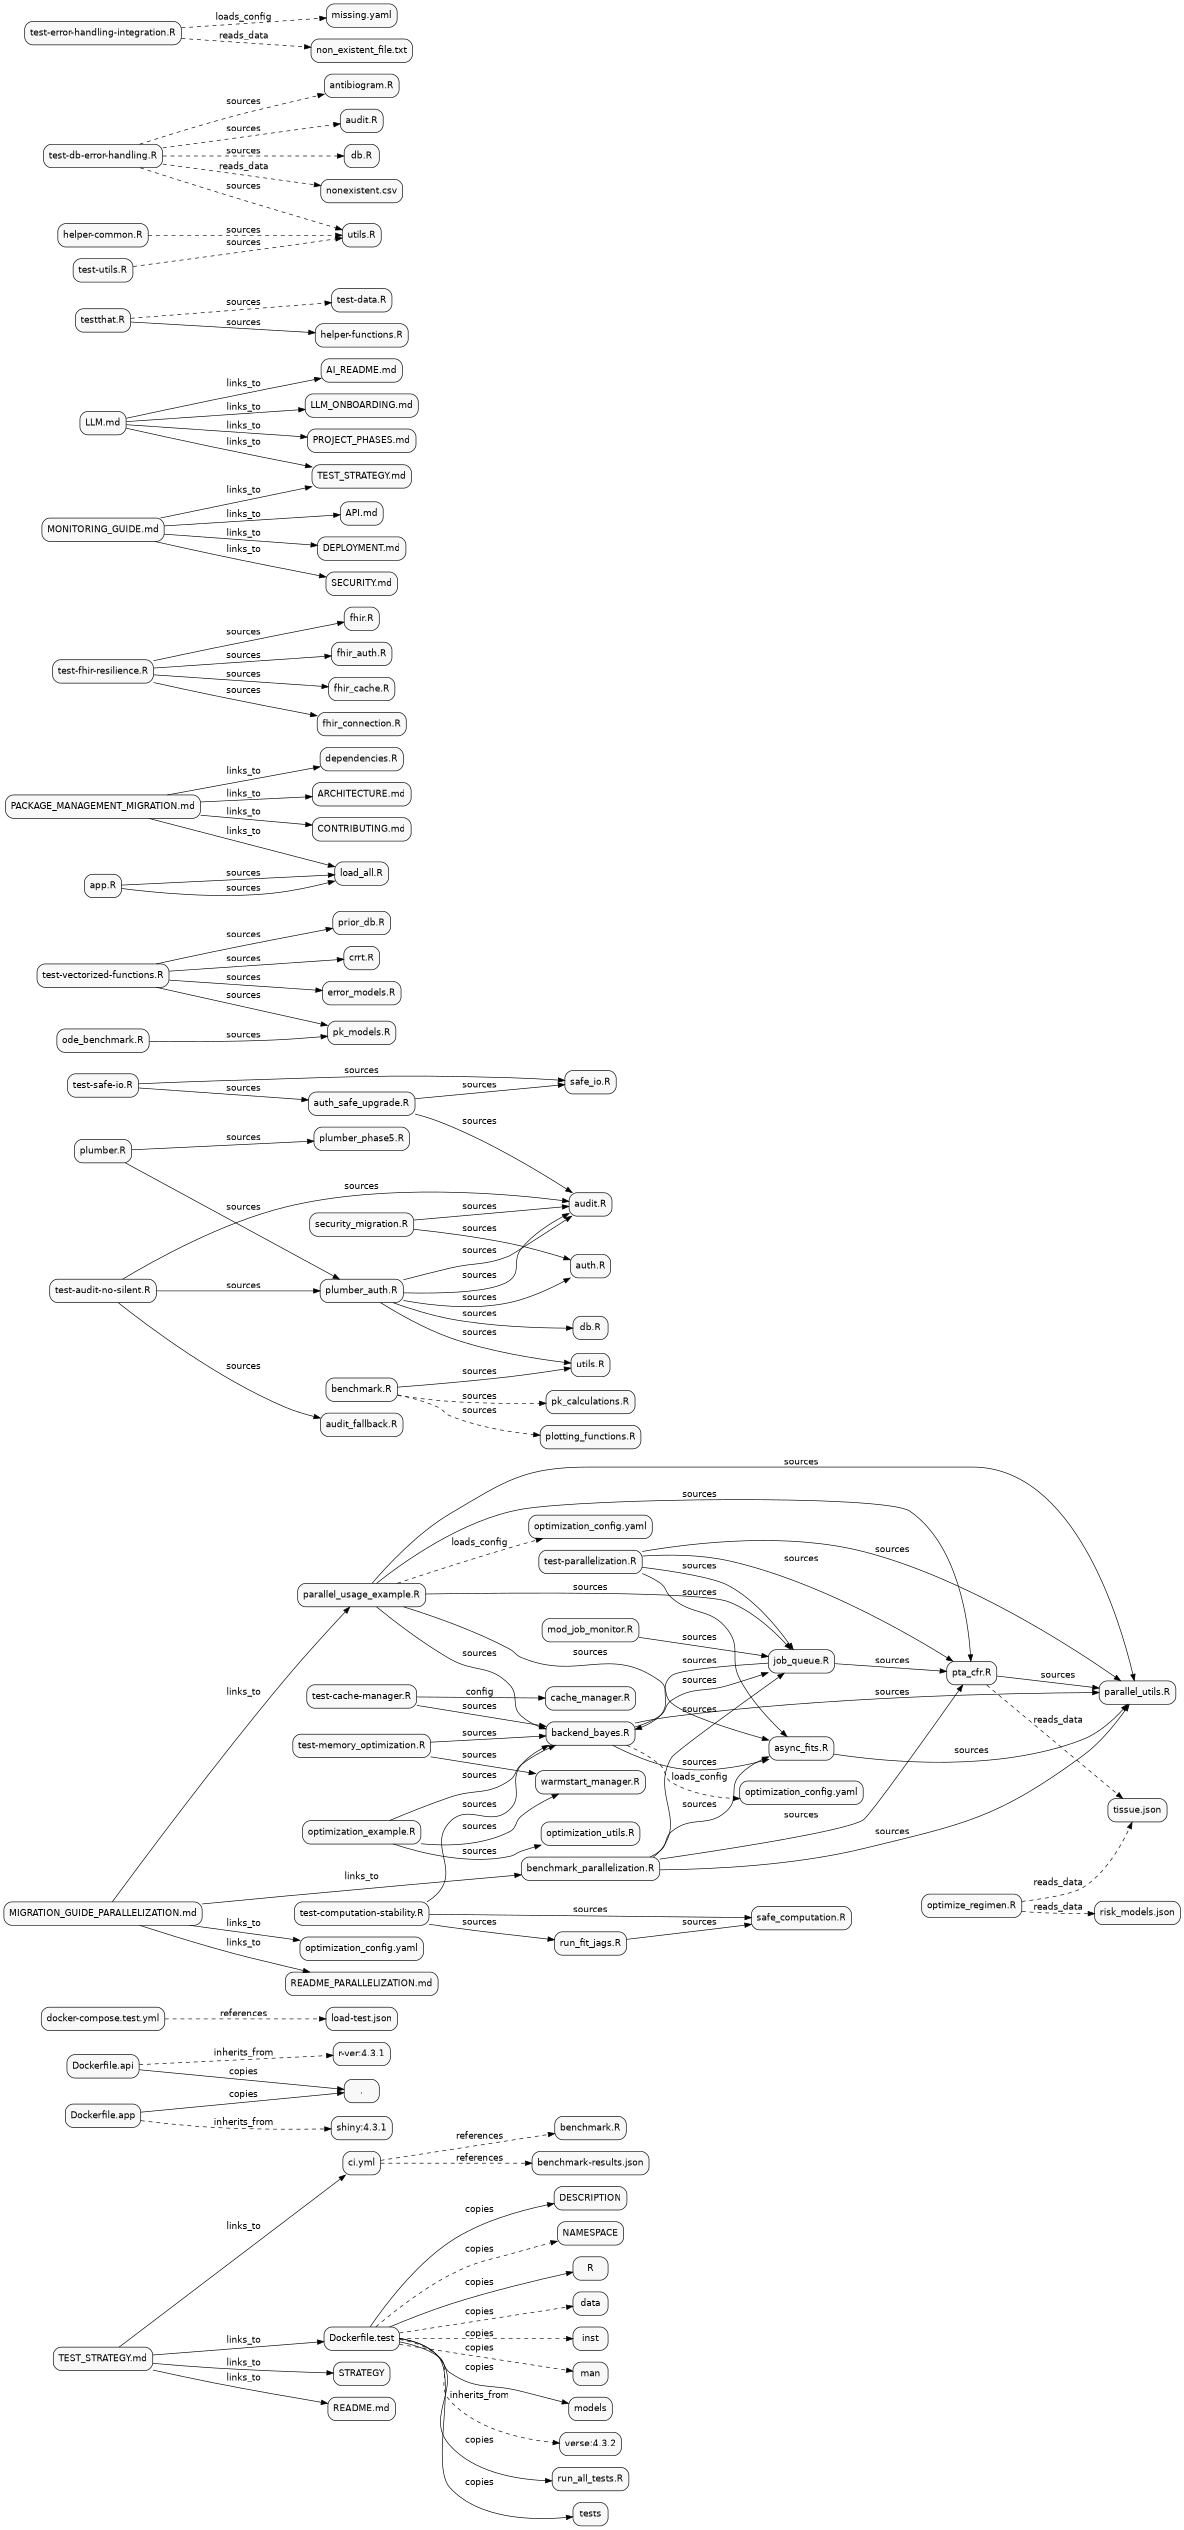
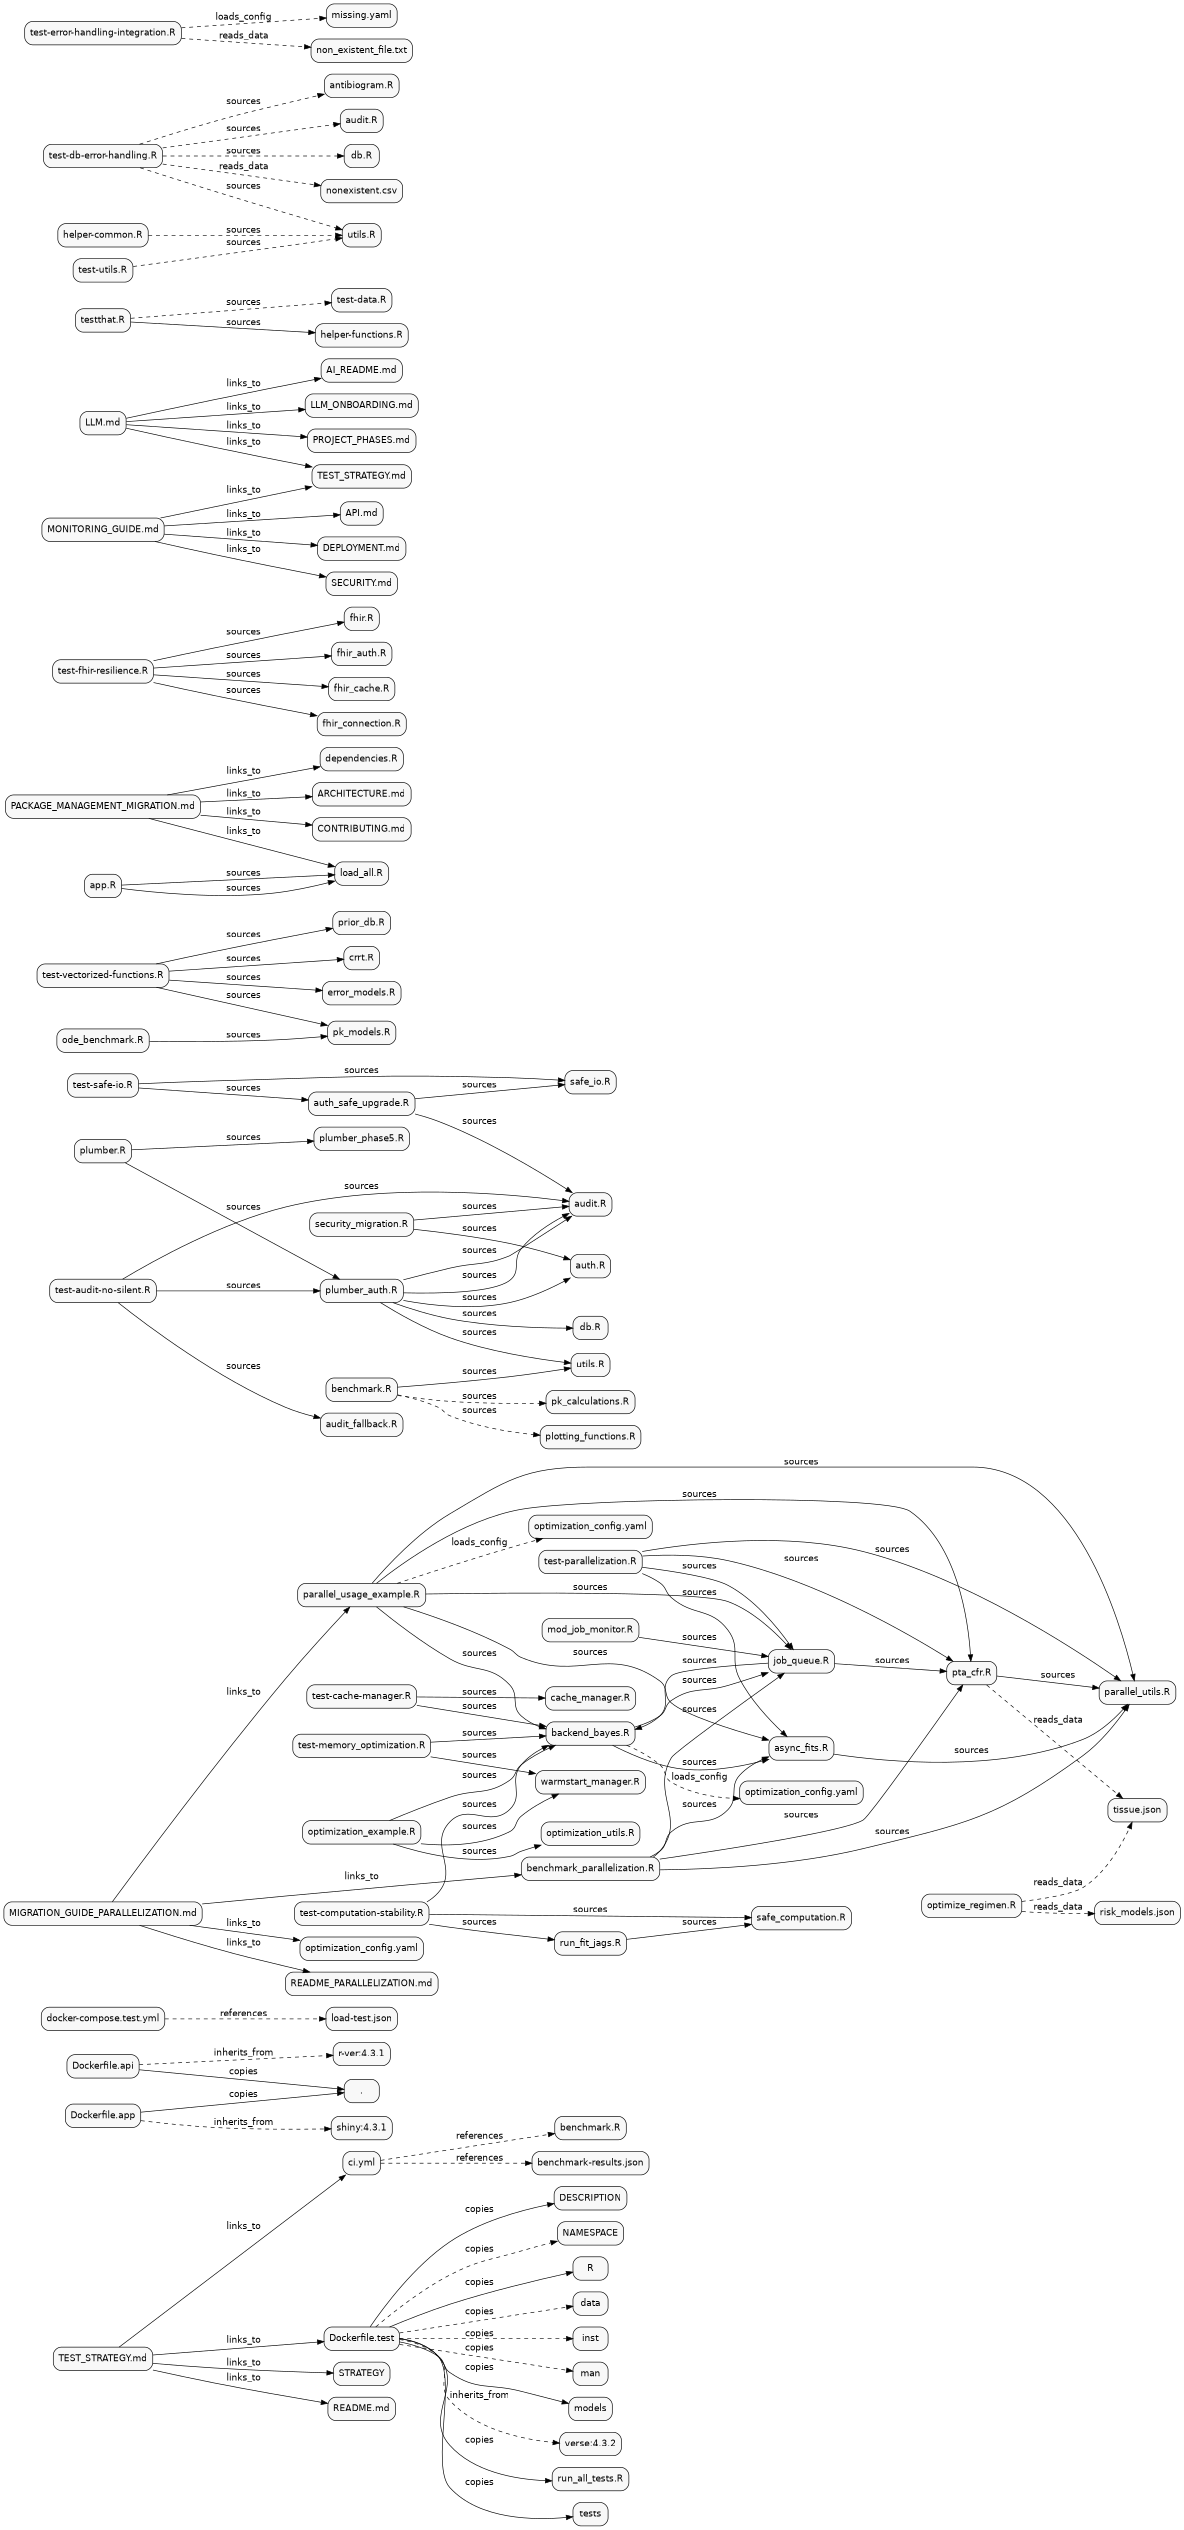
(480, 1692) -> (480, 1692)
(863, 1700) -> none
